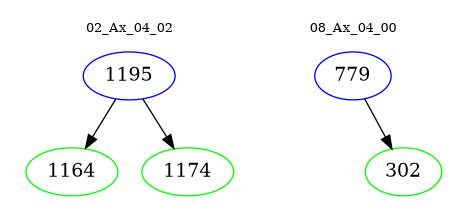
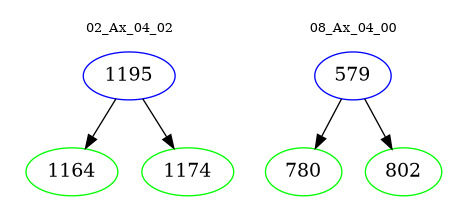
(353, 76) -> (353, 76)
none -> (304, 172)
(404, 172) -> (404, 172)
